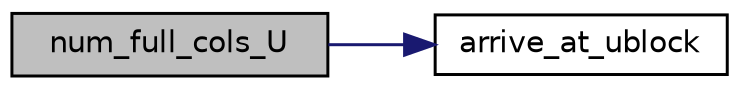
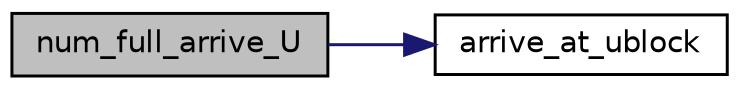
(170, 45) -> (170, 45)
